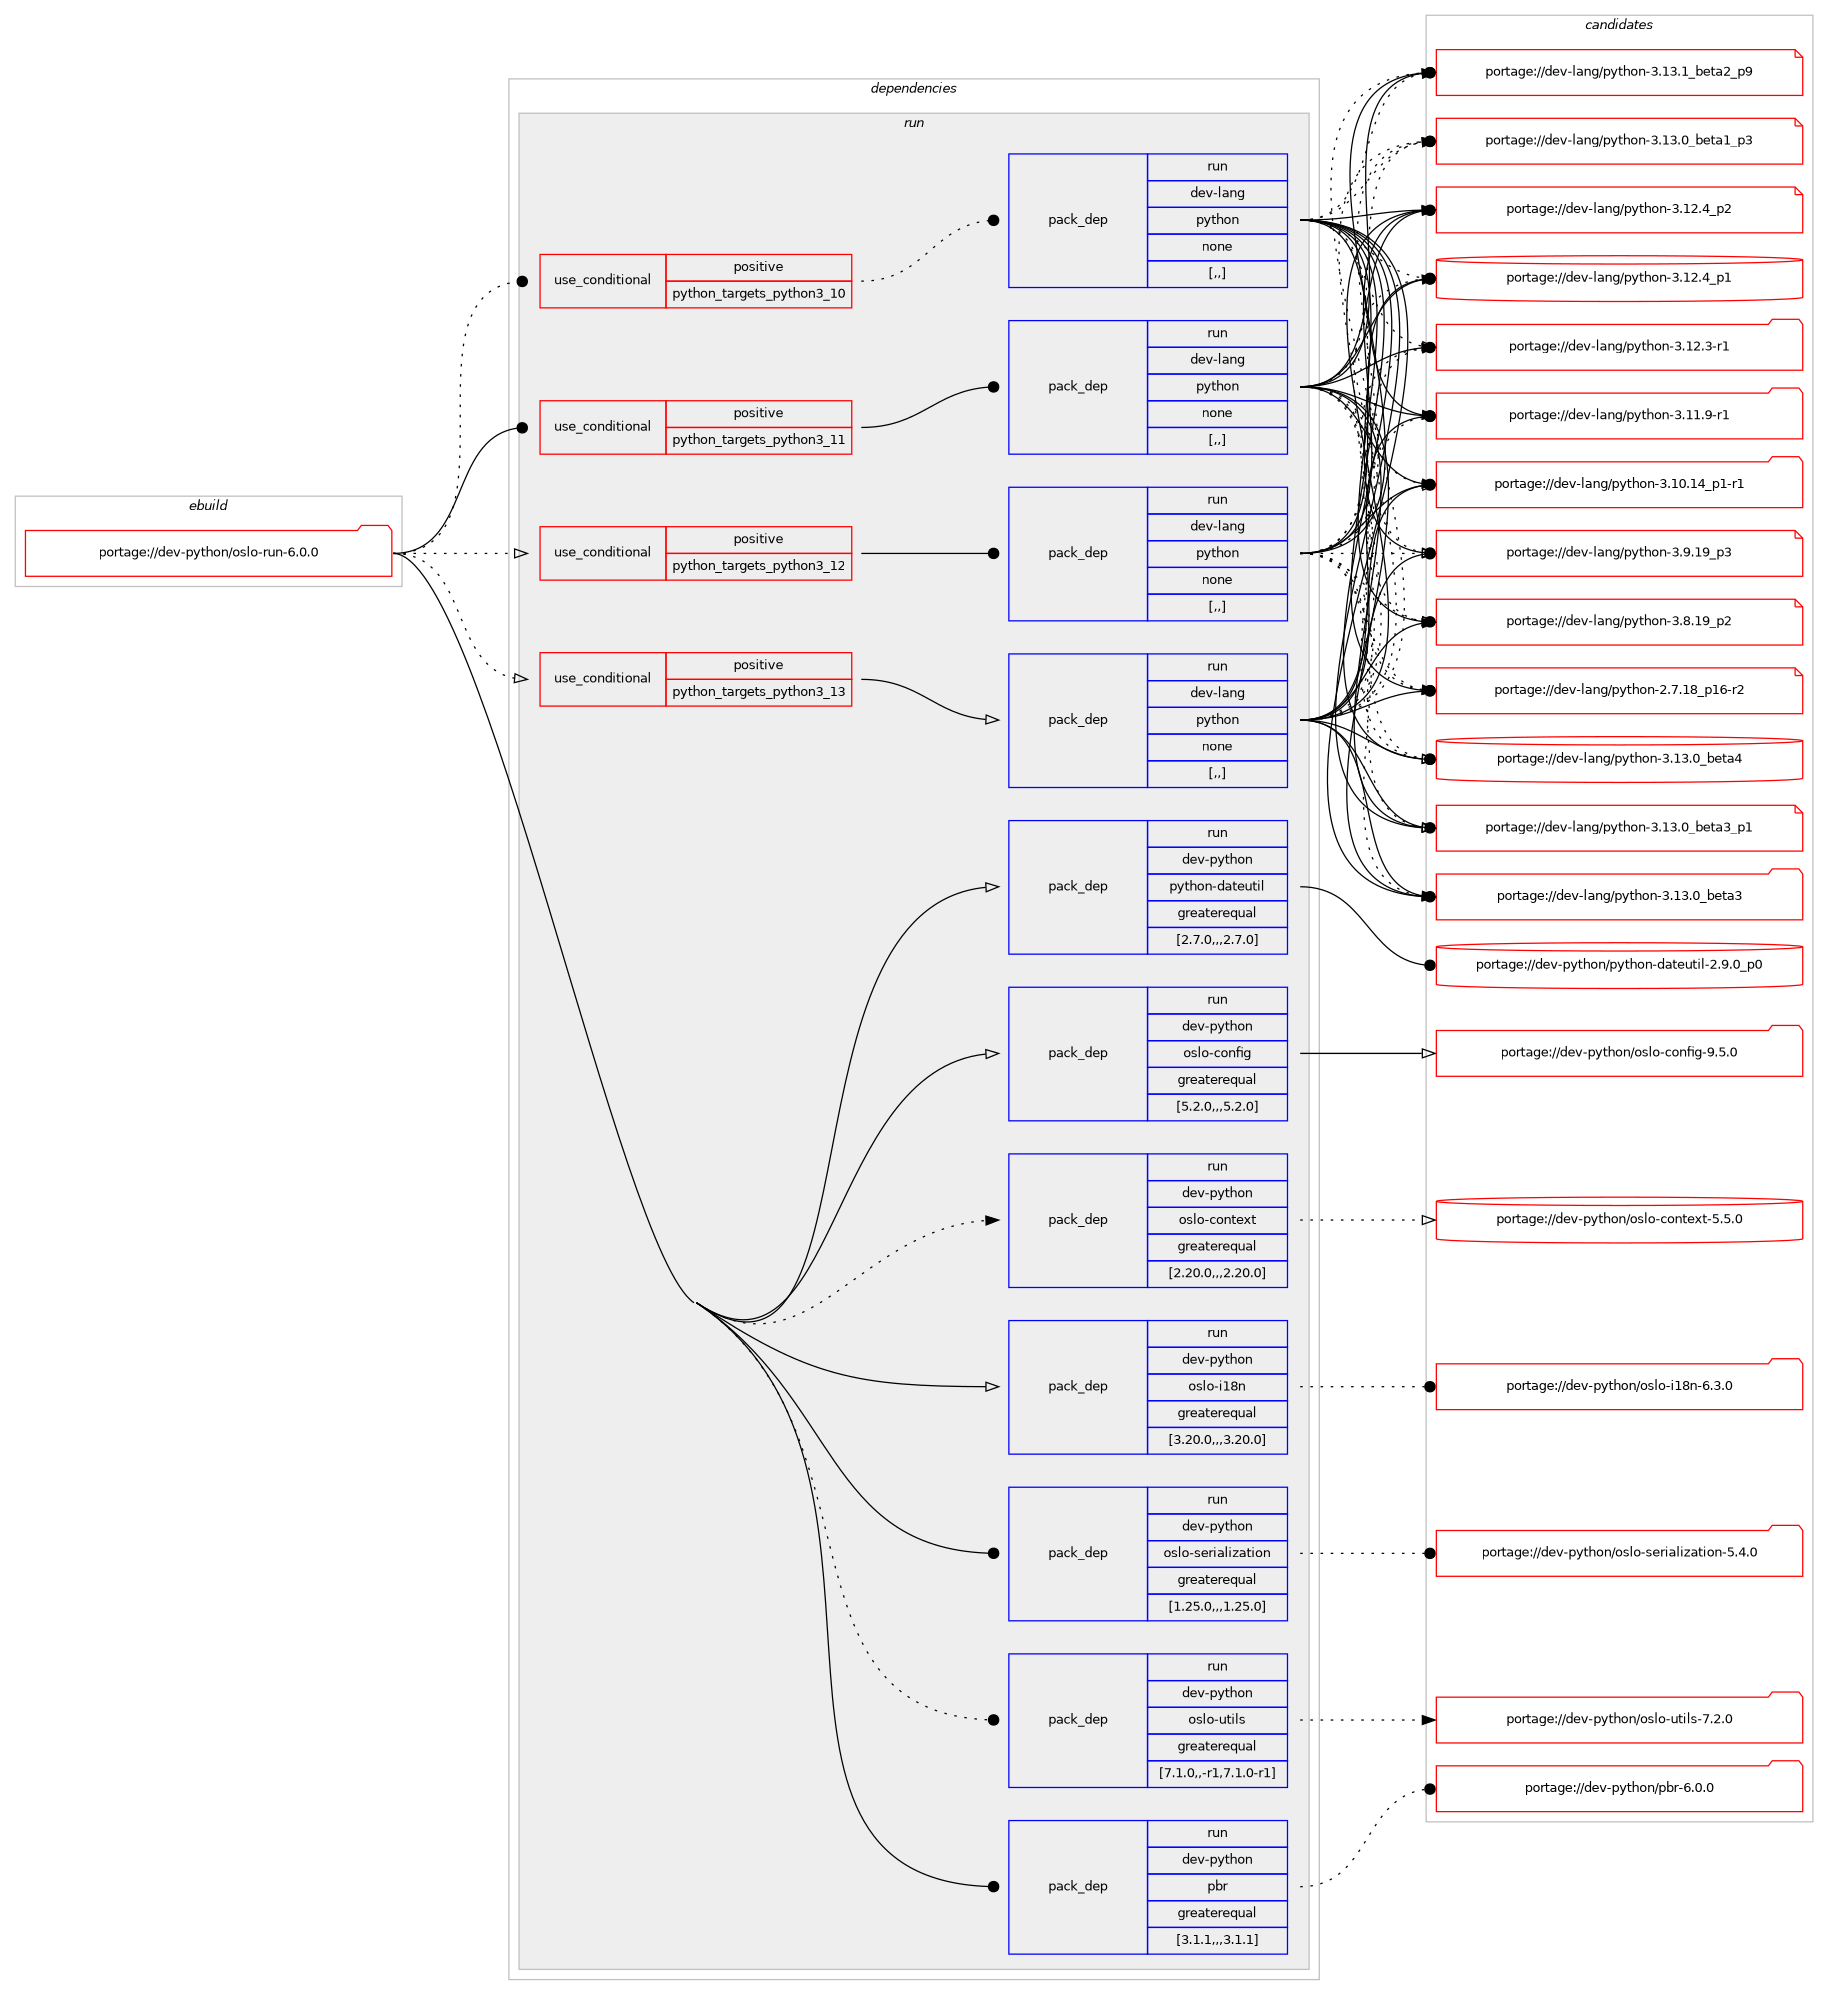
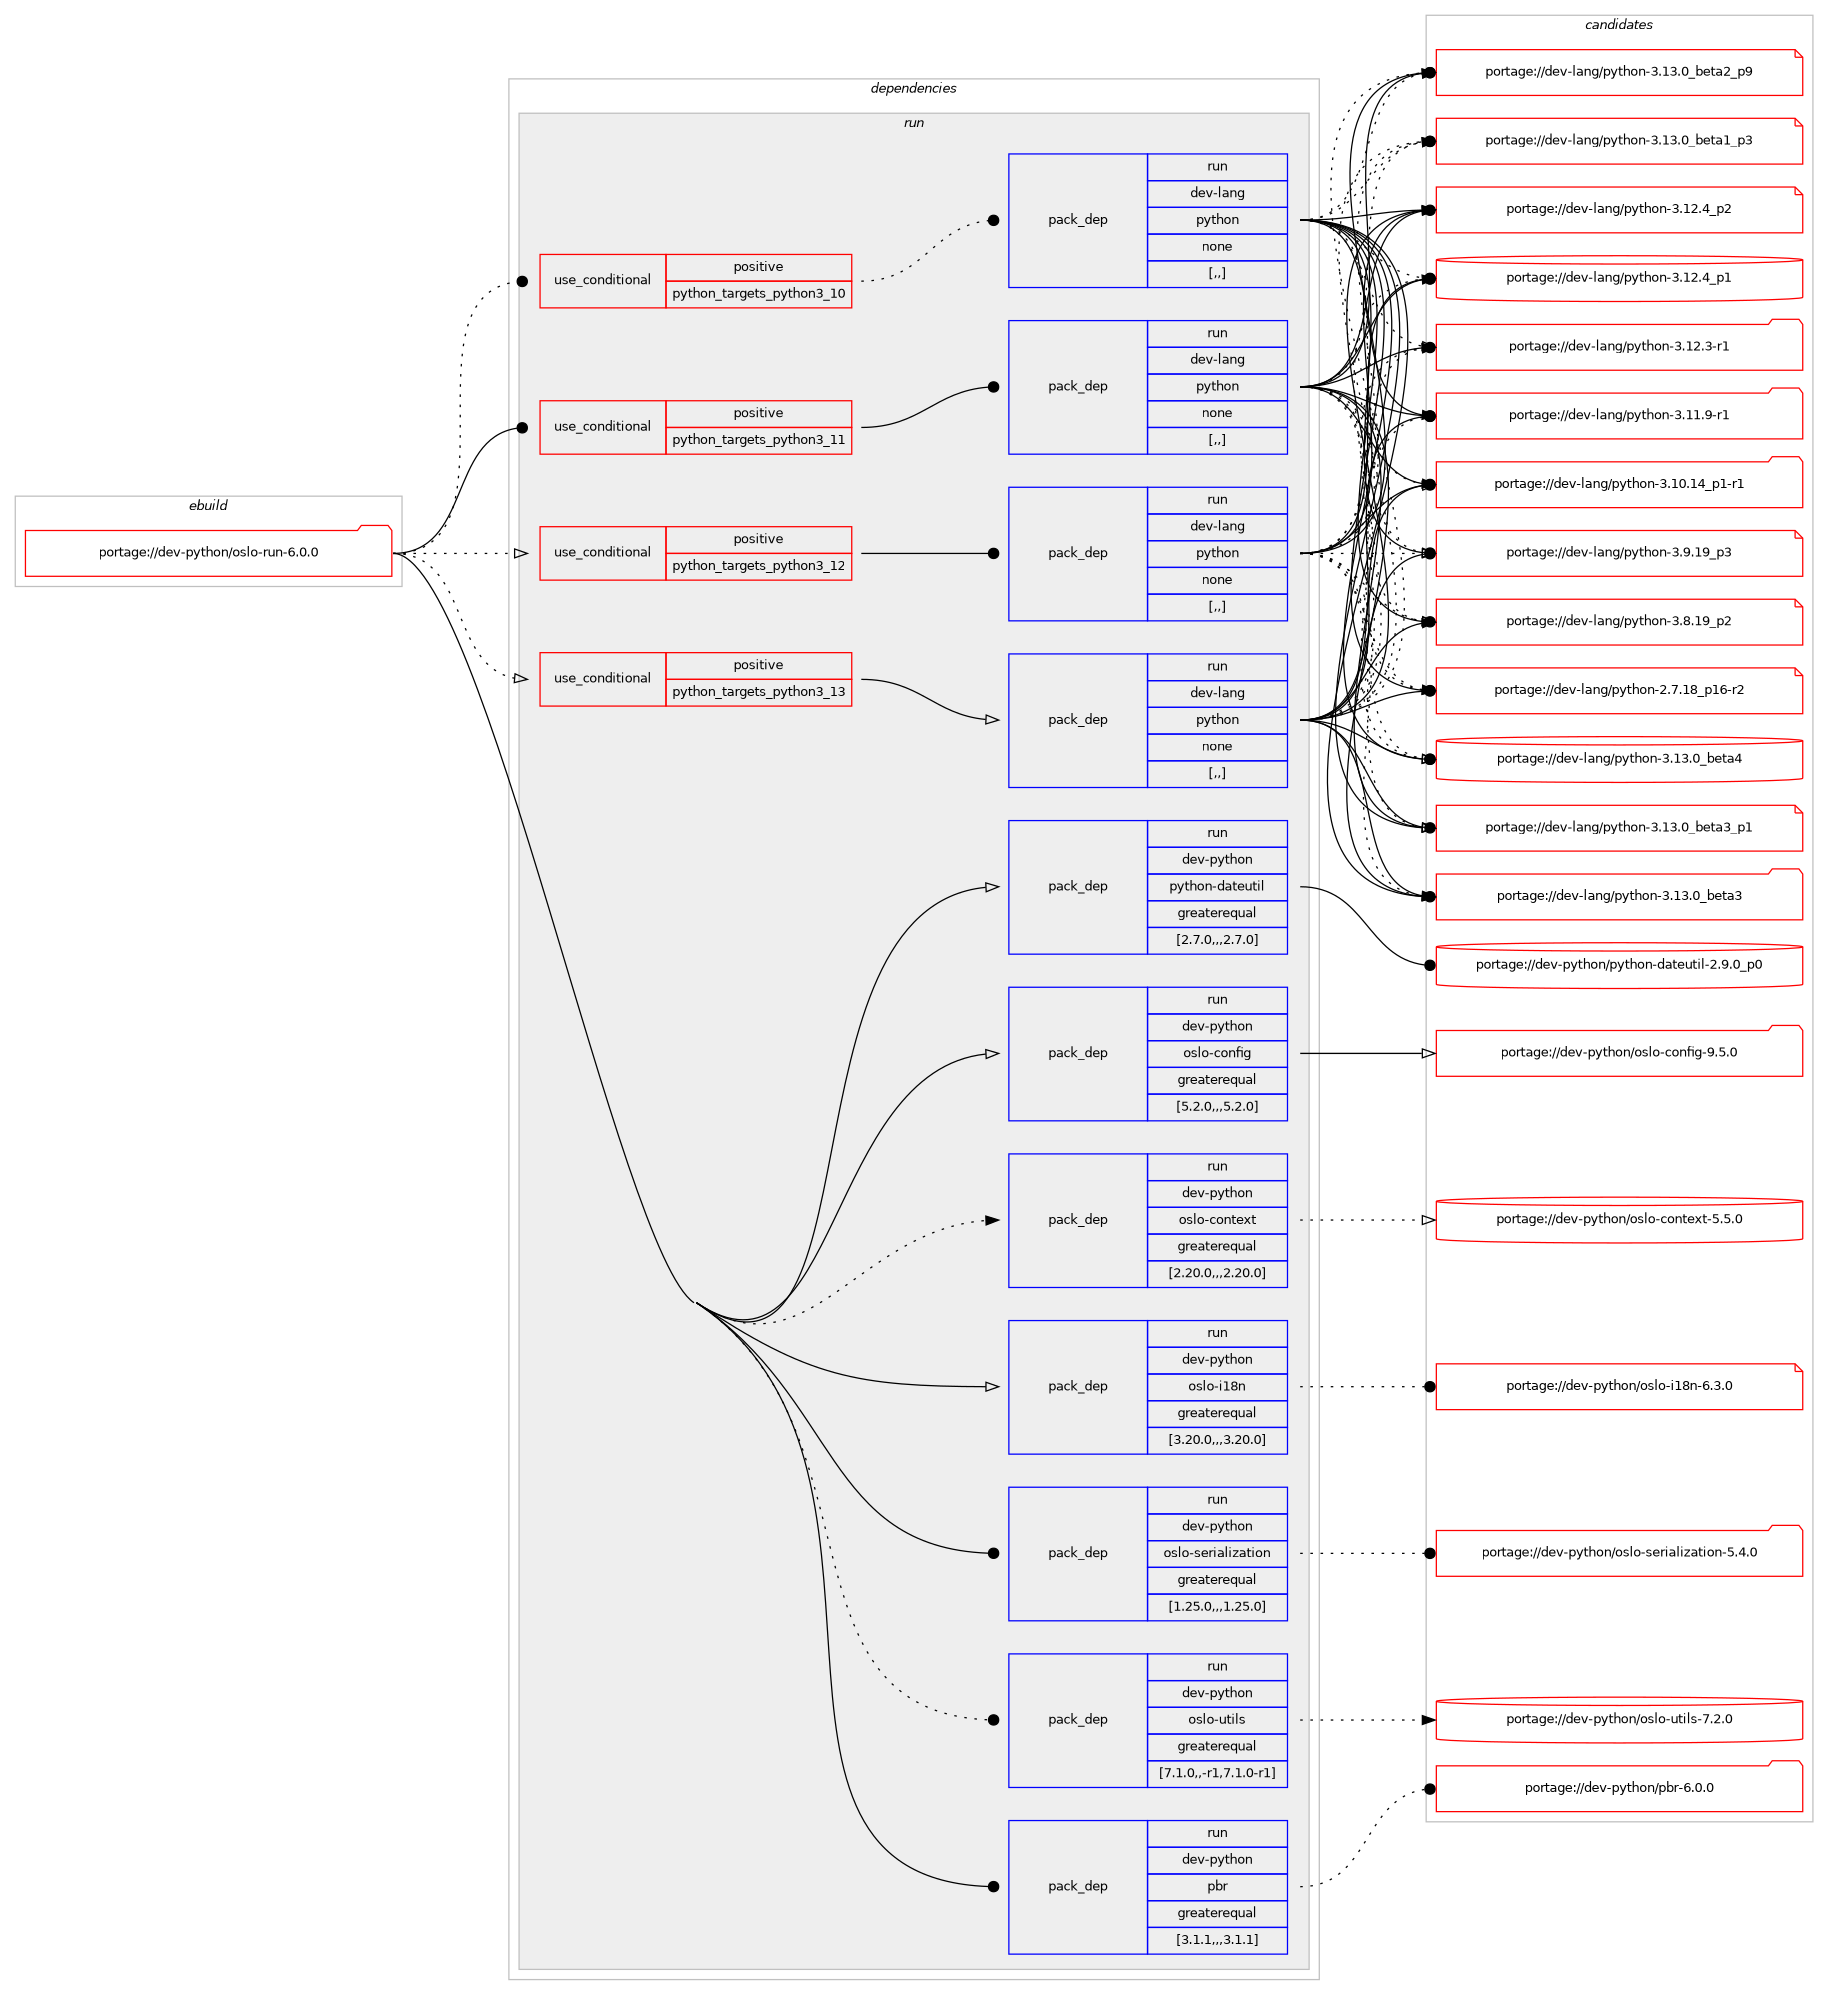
(1620, 73) -> (1620, 73)
(1620, 1387) -> (1620, 1387)
(1620, 1720) -> (1620, 1720)
